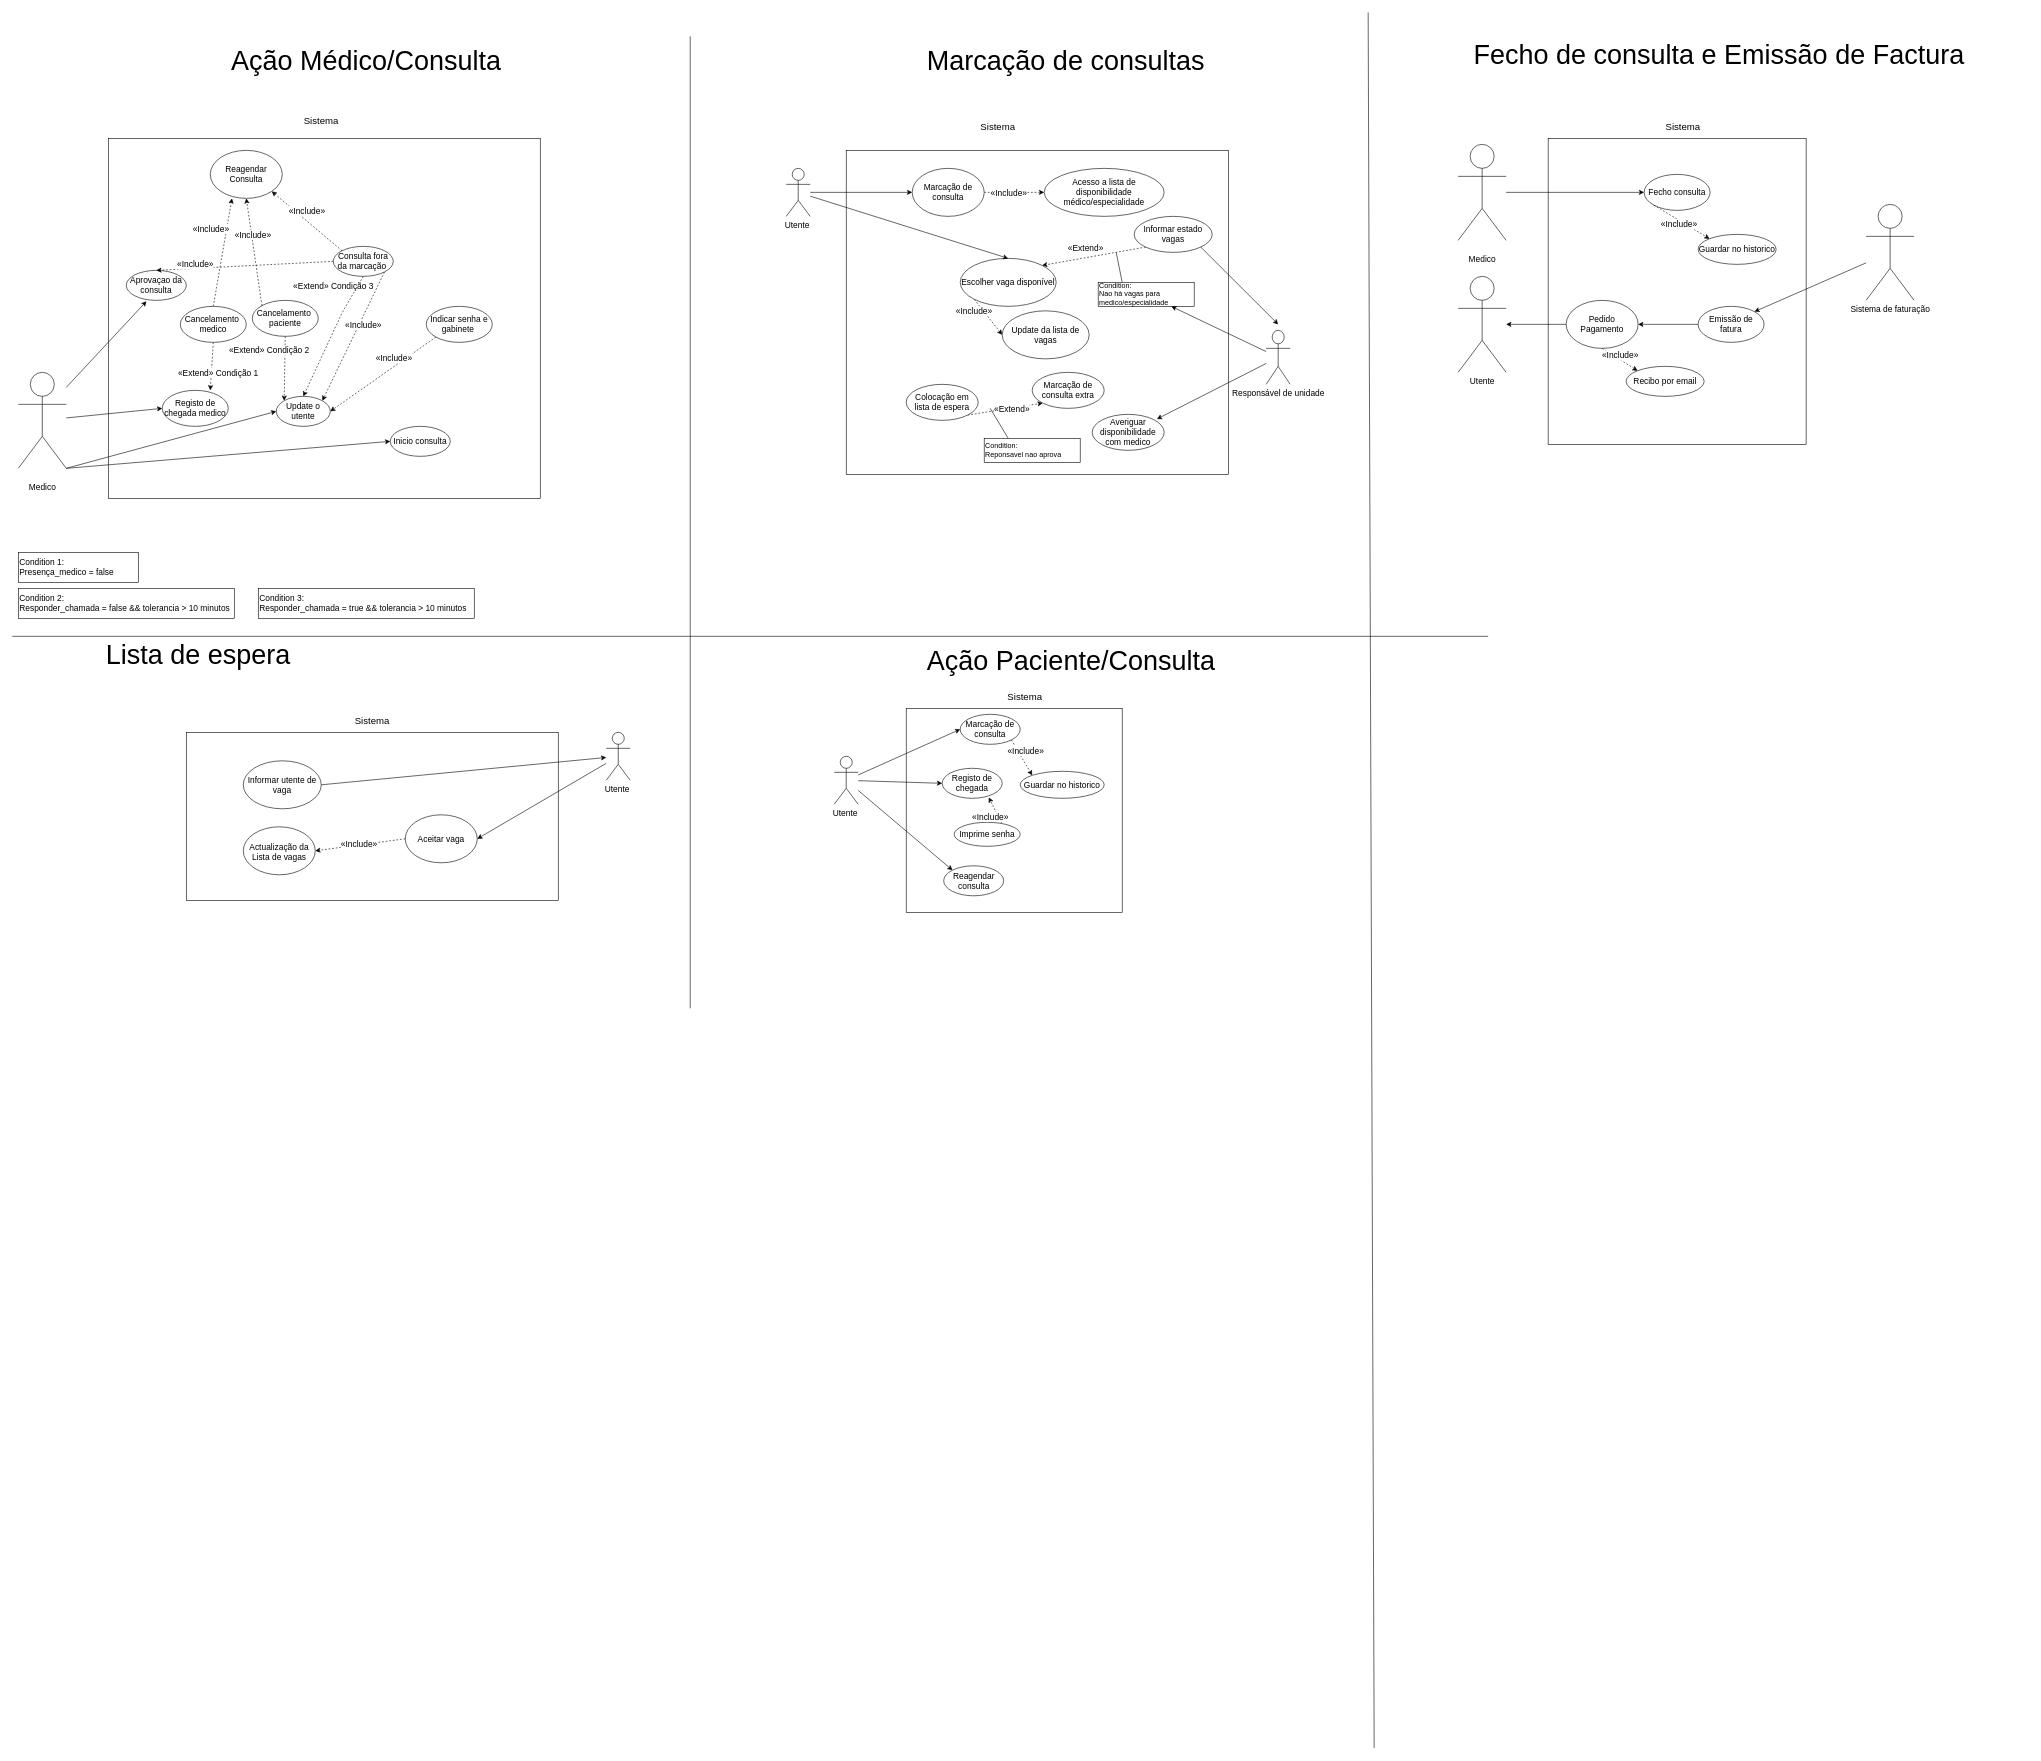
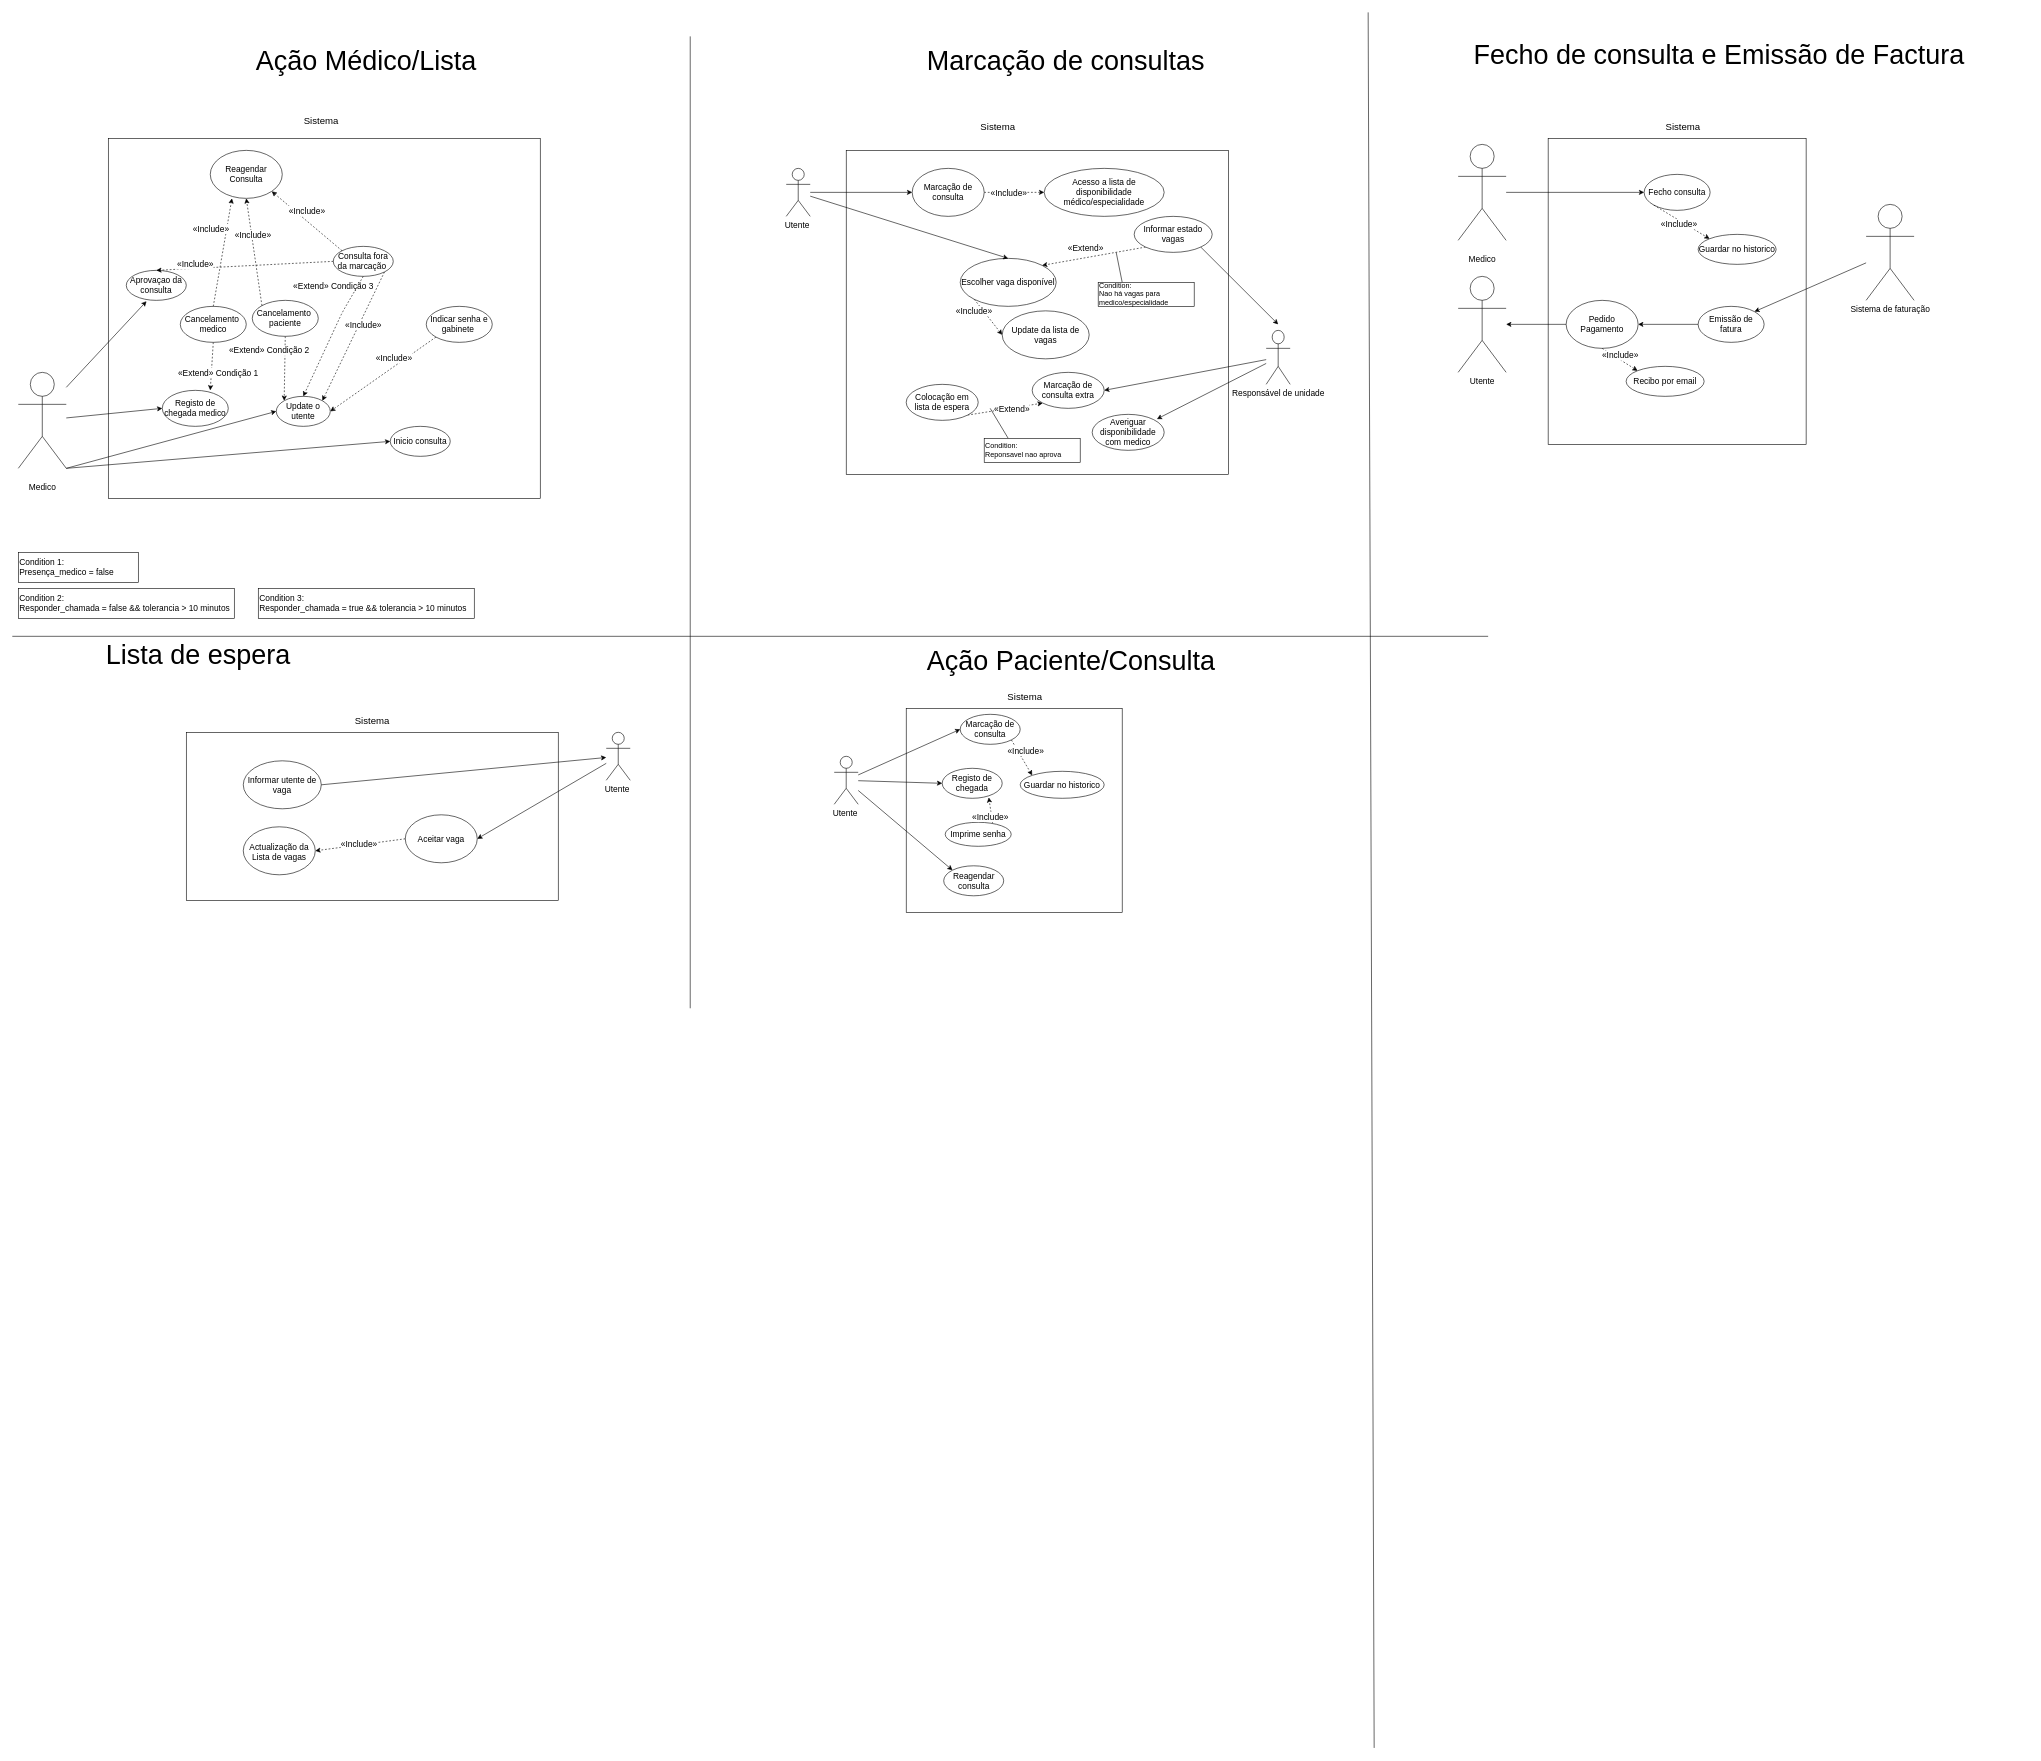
(366, 60) -> (366, 60)
(1198, 319) -> (1186, 375)
(987, 834) -> (978, 834)
